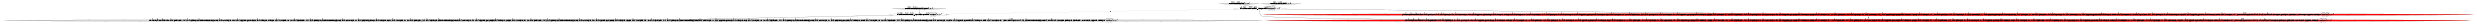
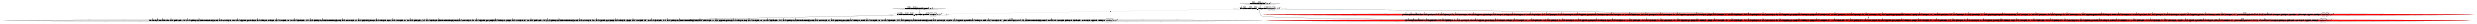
(1281, 4) -> none
